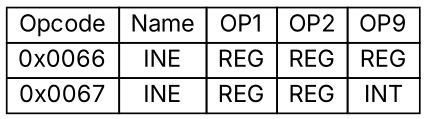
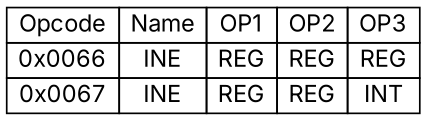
(384, 24) -> (384, 24)
